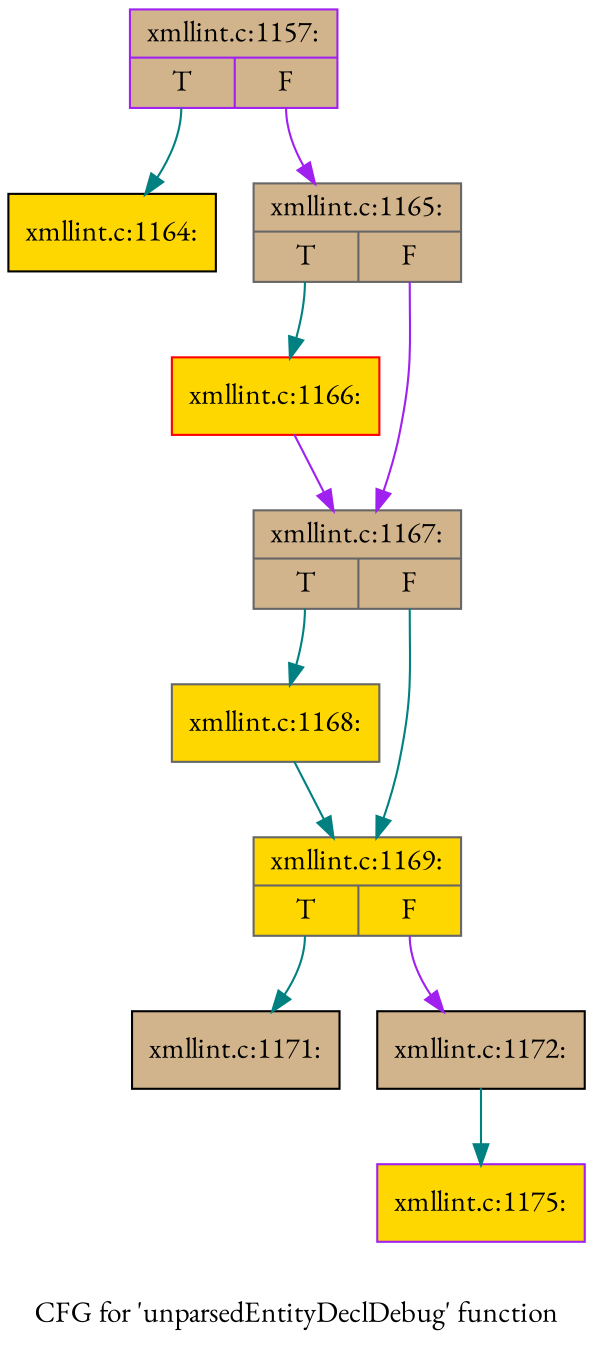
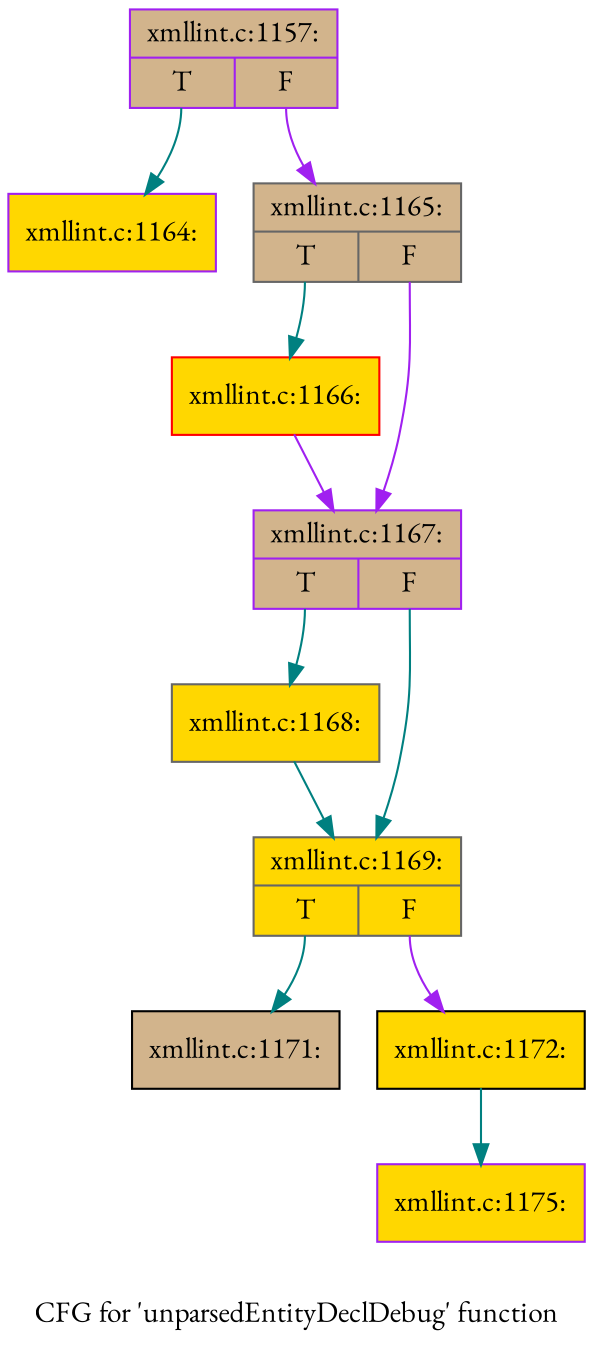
(112, 233) -> (112, 233)
(357, 560) -> (357, 560)
(481, 1050) -> (481, 1050)
